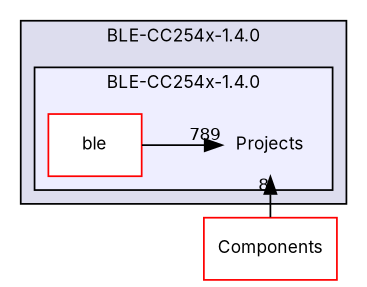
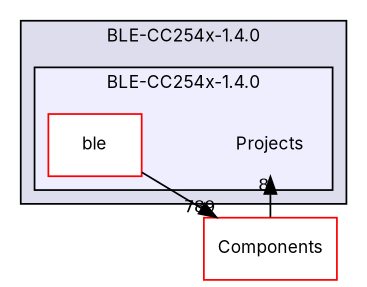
(173, 145) -> (172, 190)
